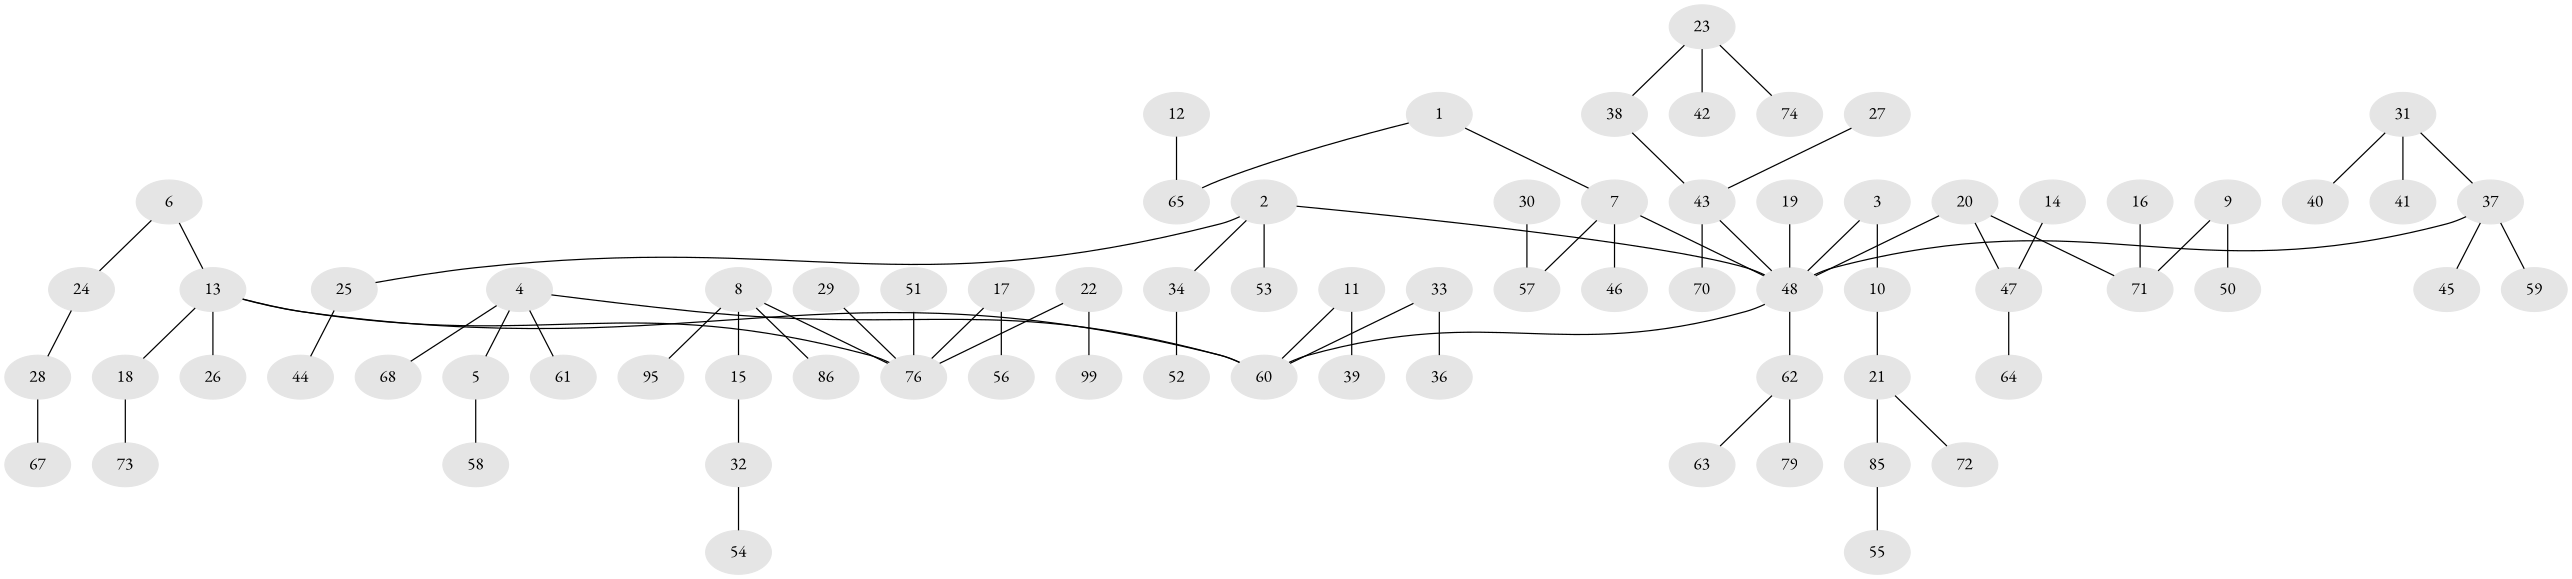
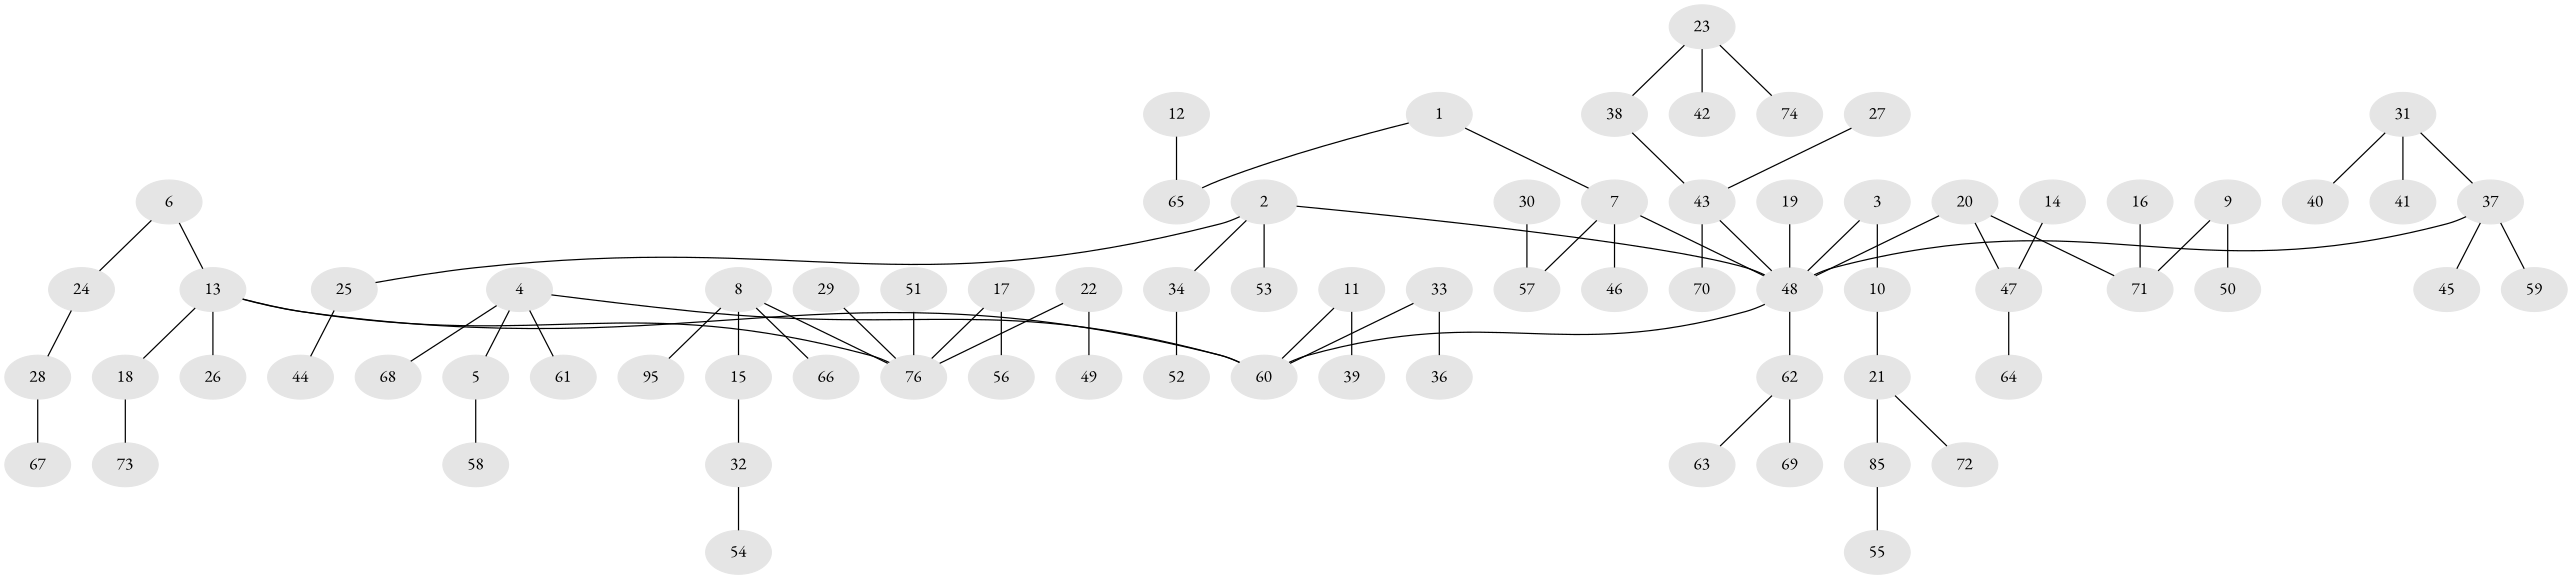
(826, 377) -> (826, 377)
(1089, 377) -> (1089, 377)
(1790, 465) -> (1790, 465)
